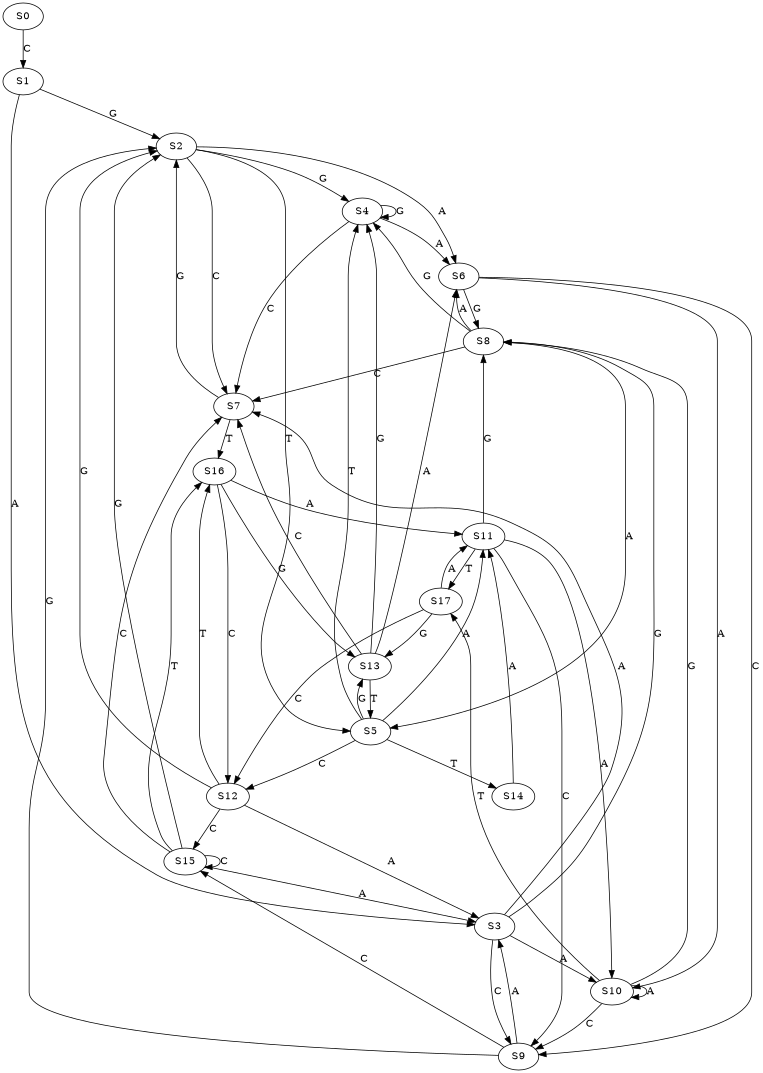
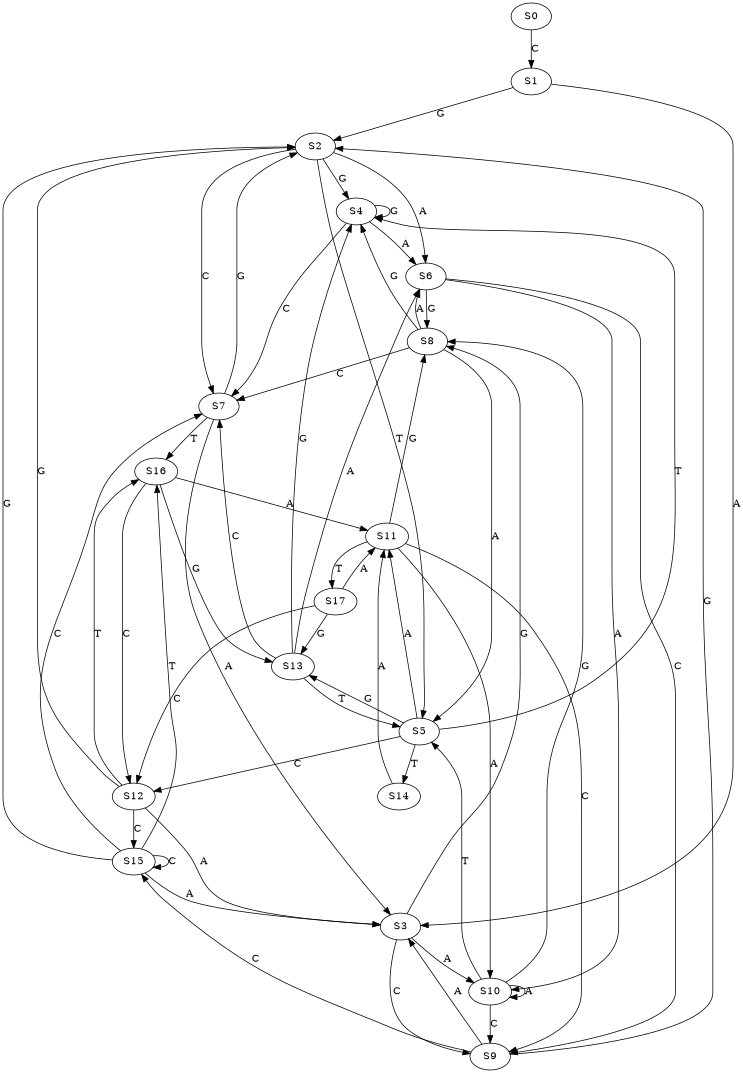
(576, 580) -> (228, 684)
(481, 819) -> (462, 862)
